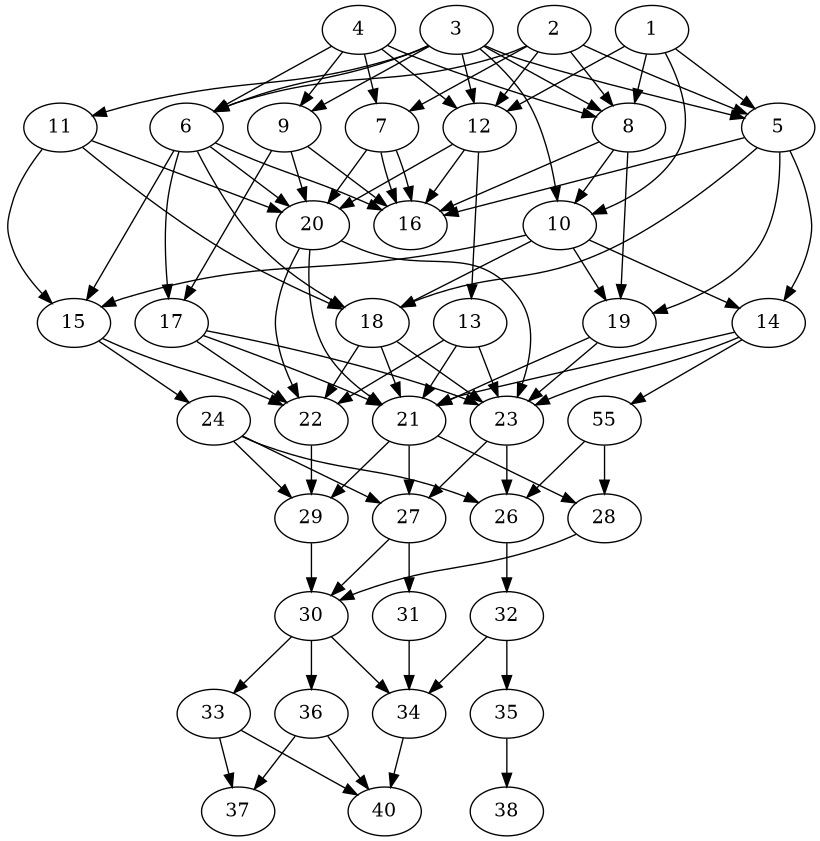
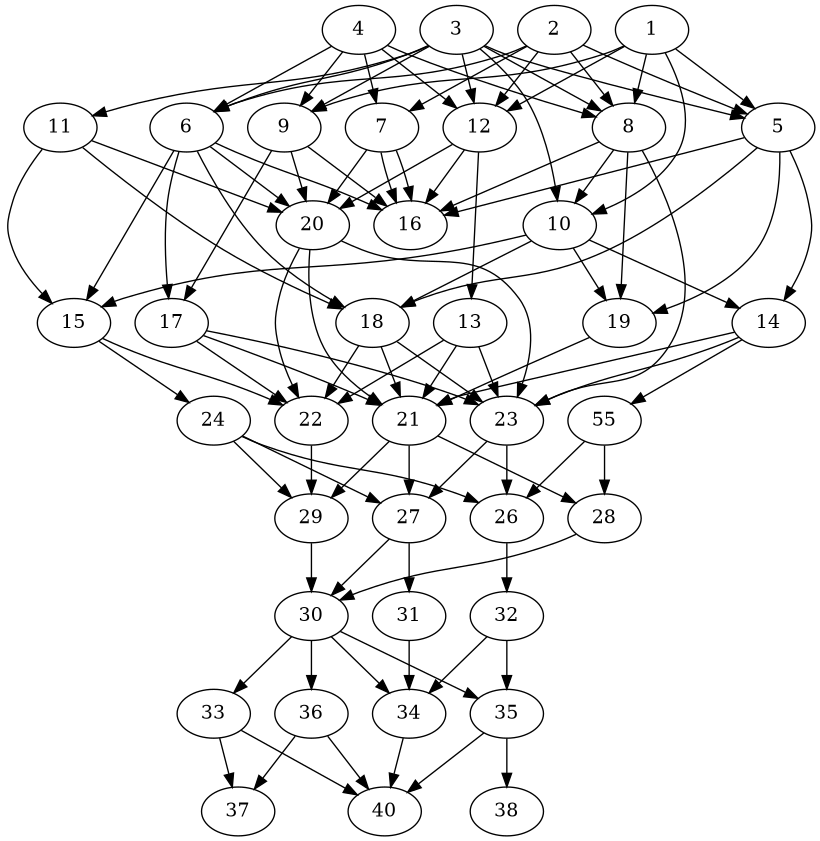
none -> (445, 81)
(578, 359) -> (682, 314)
none -> (400, 660)
none -> (451, 758)
